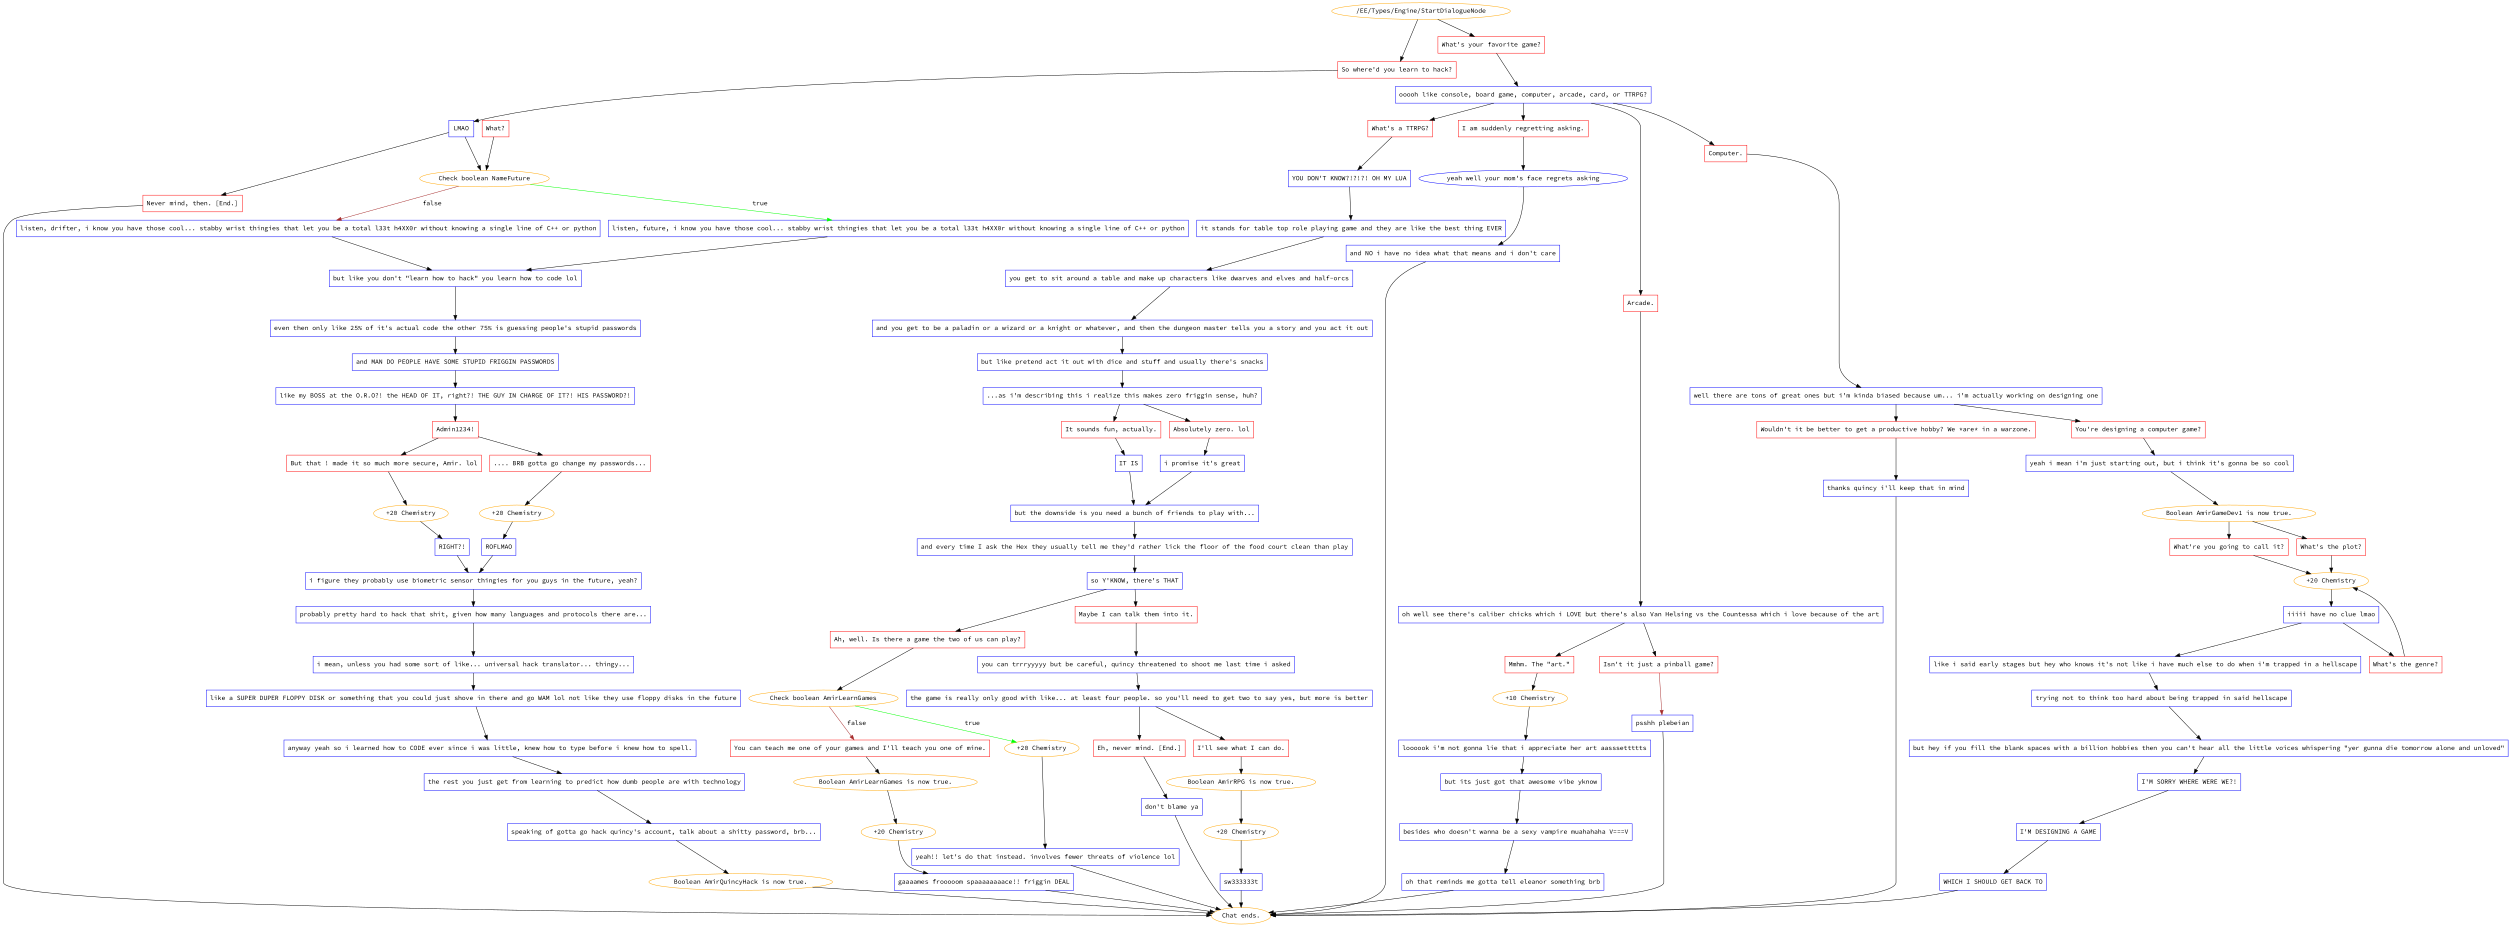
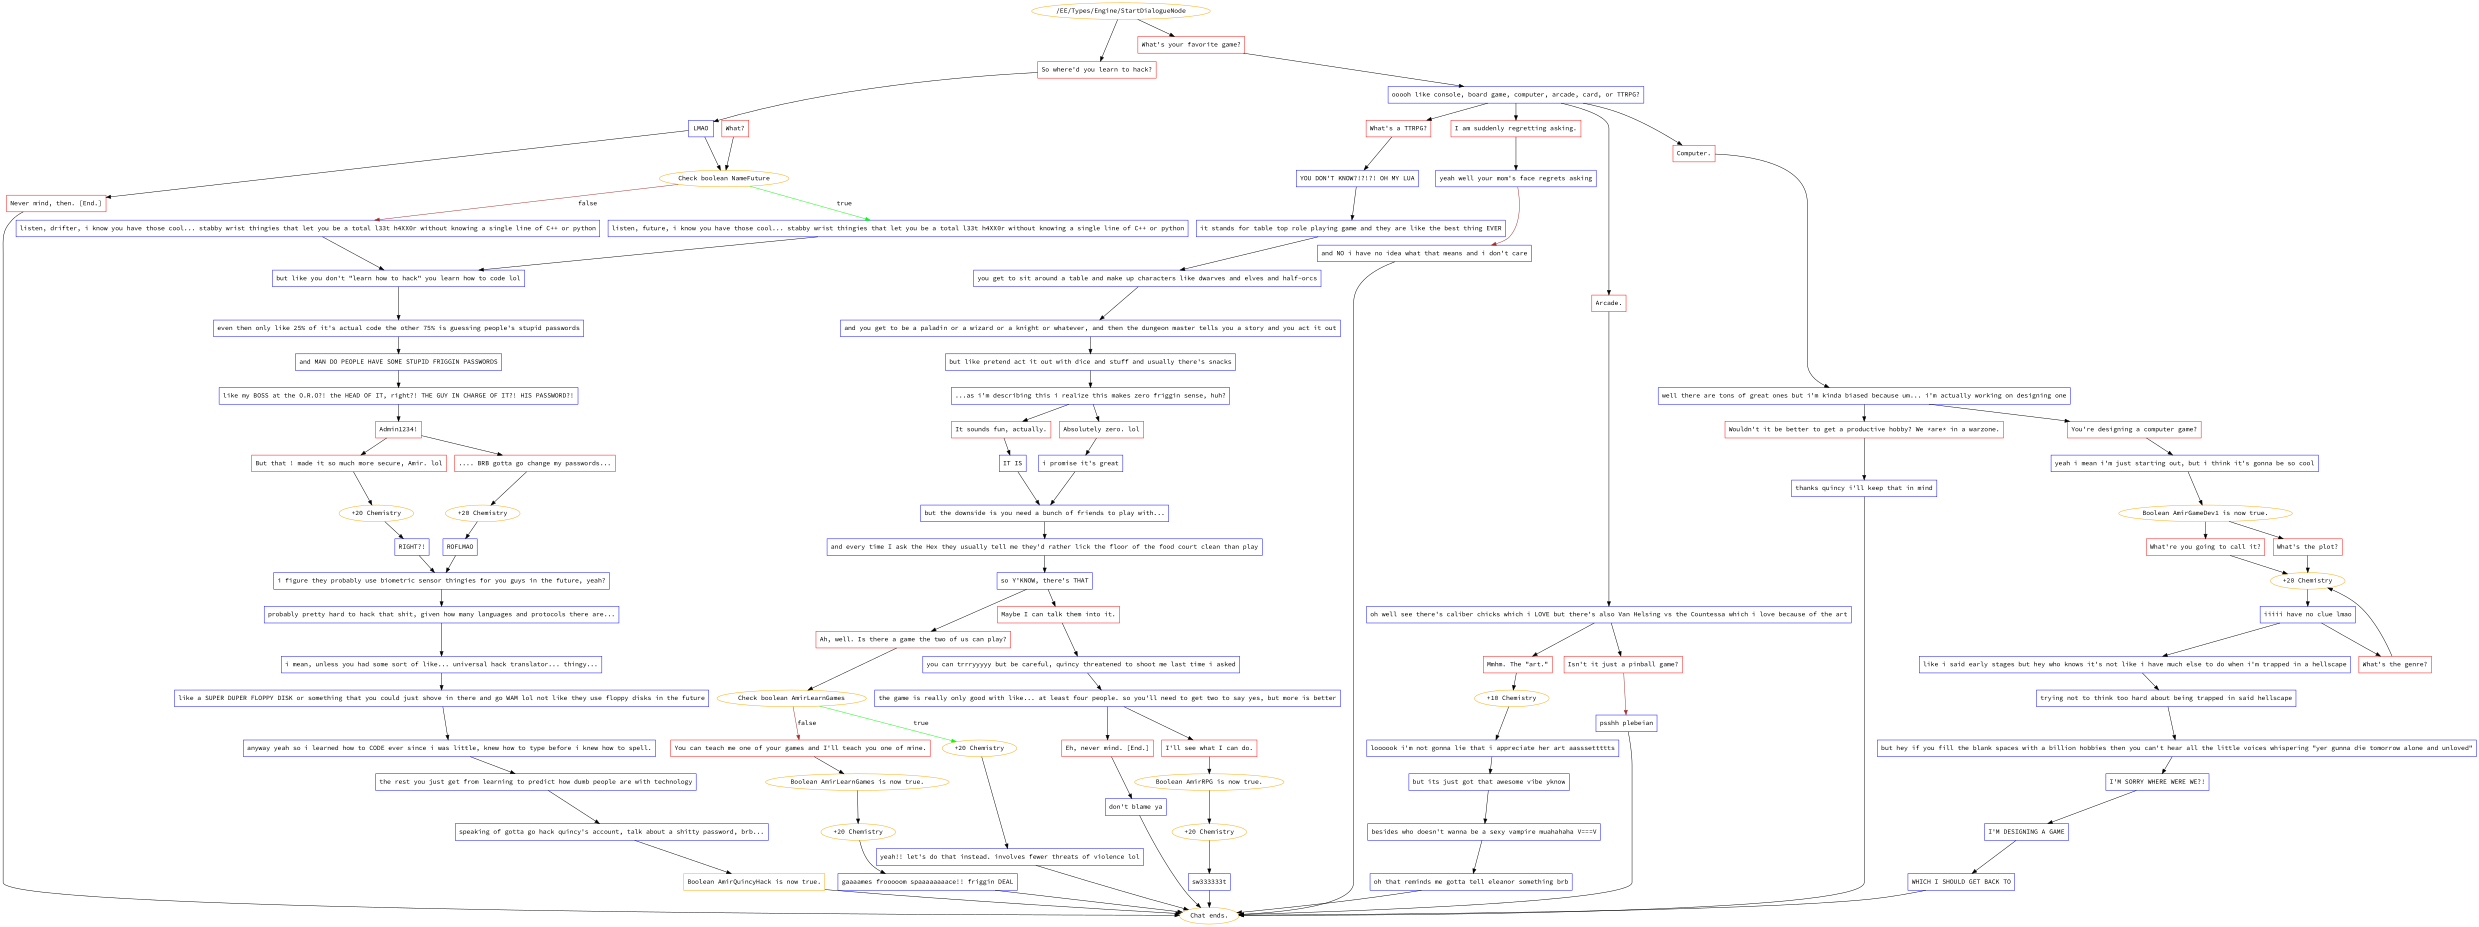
(1523, 179) -> (1516, 179)
(1520, 218) -> (1518, 220)
(741, 882) -> (754, 882)
